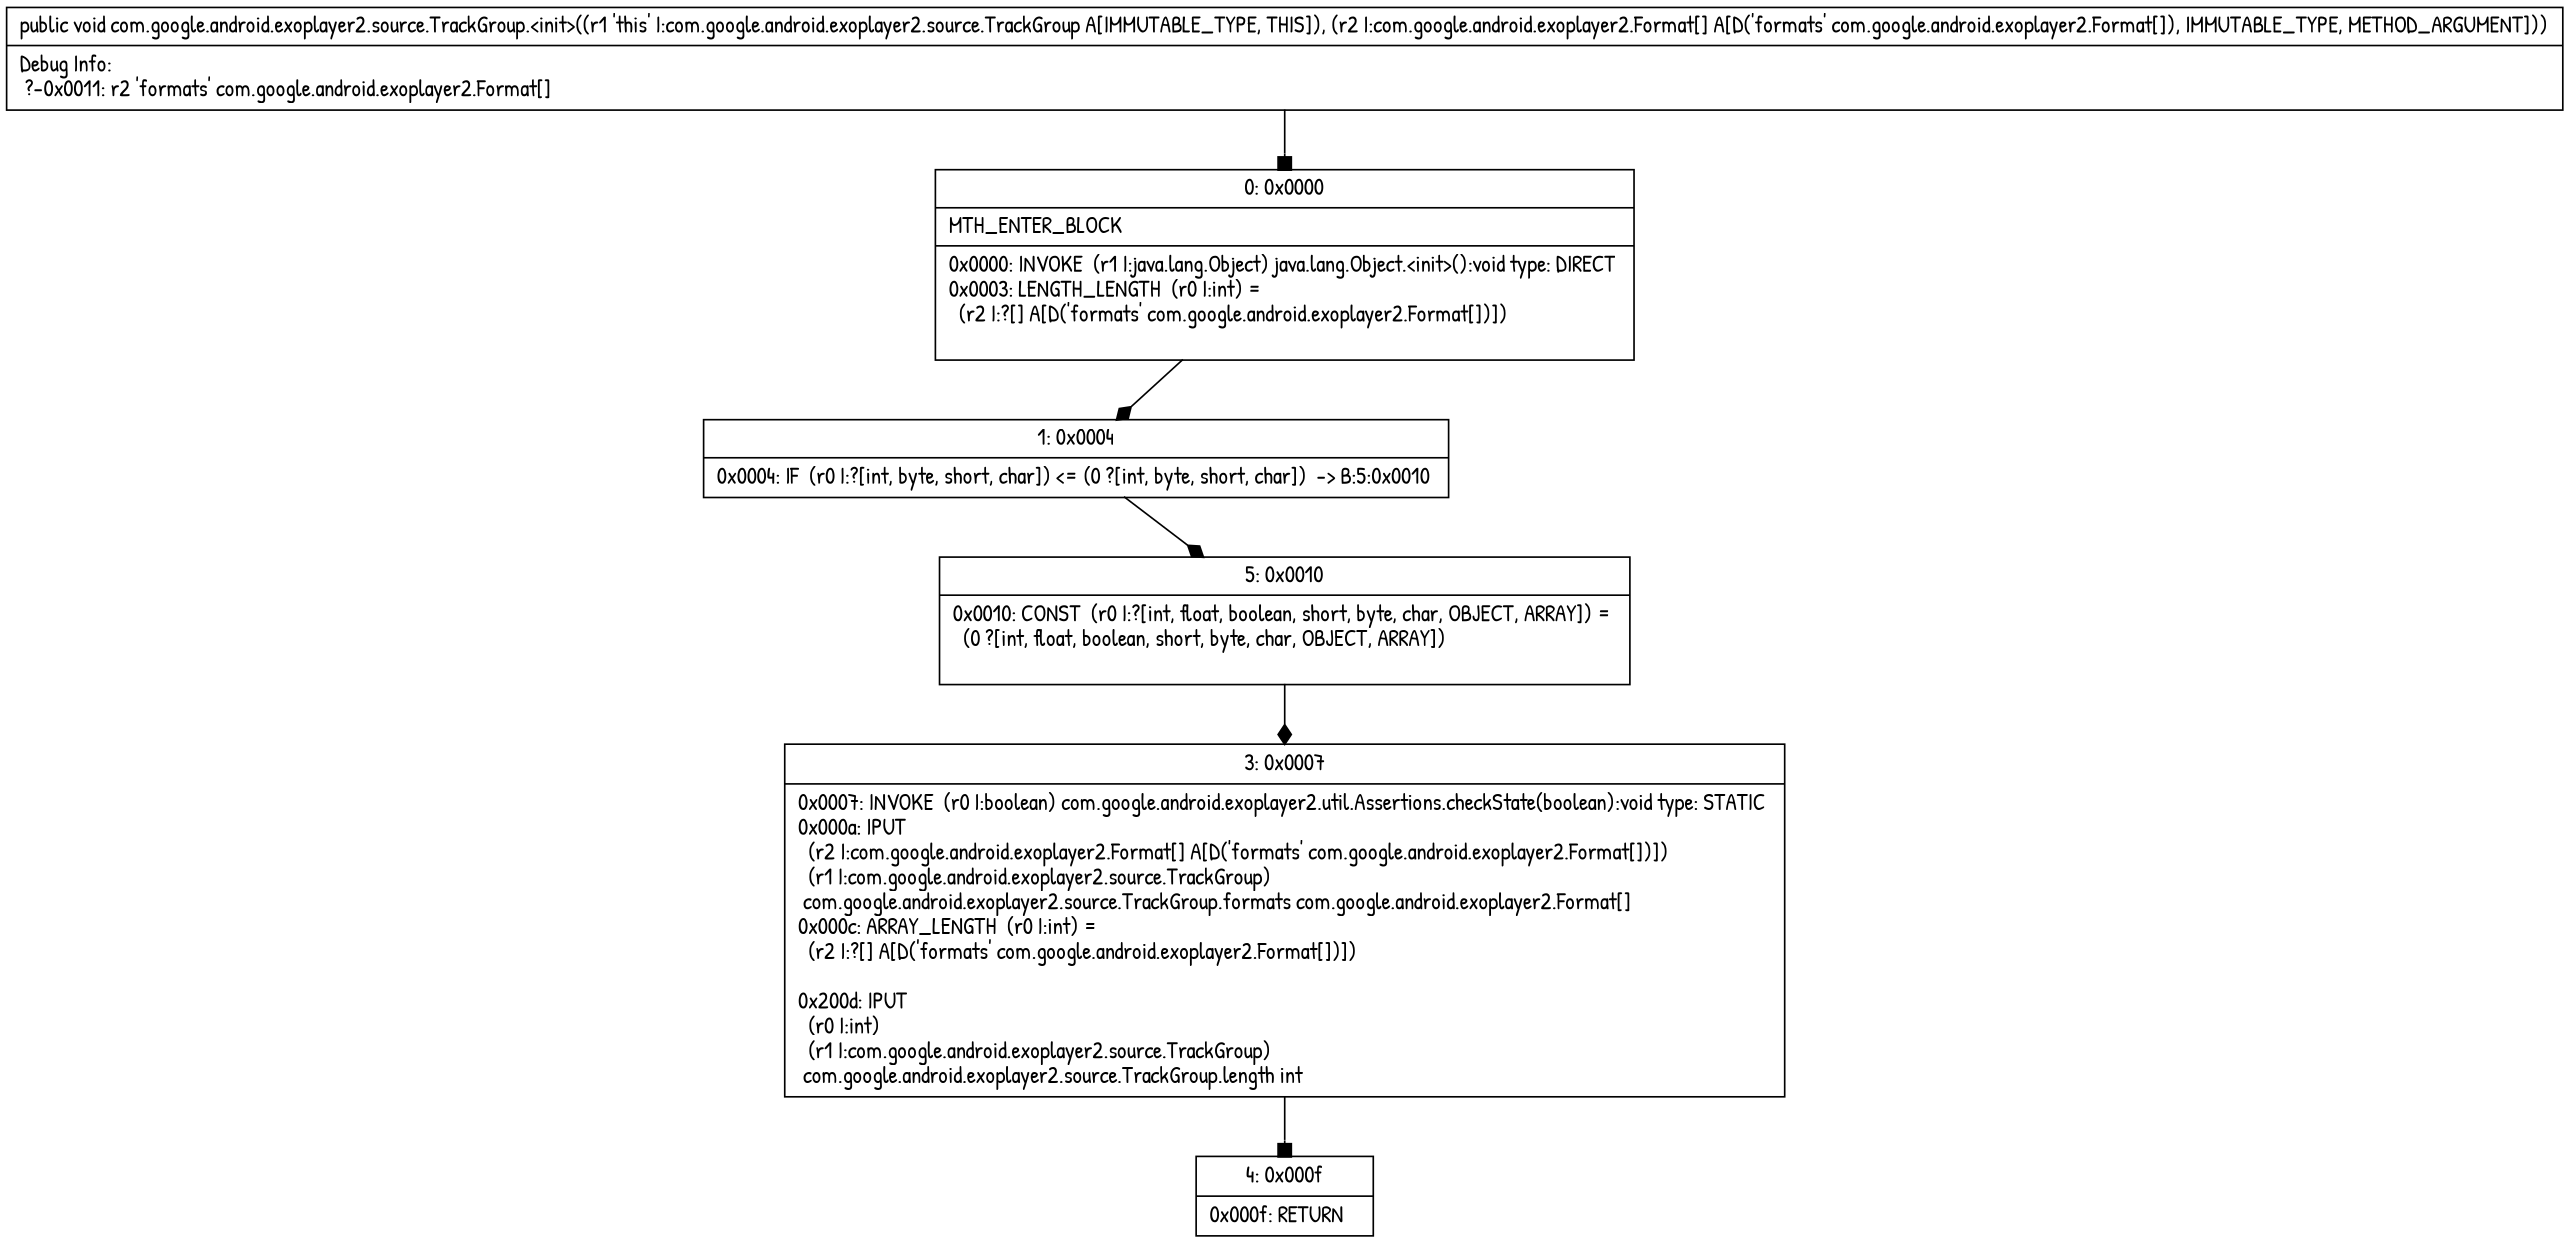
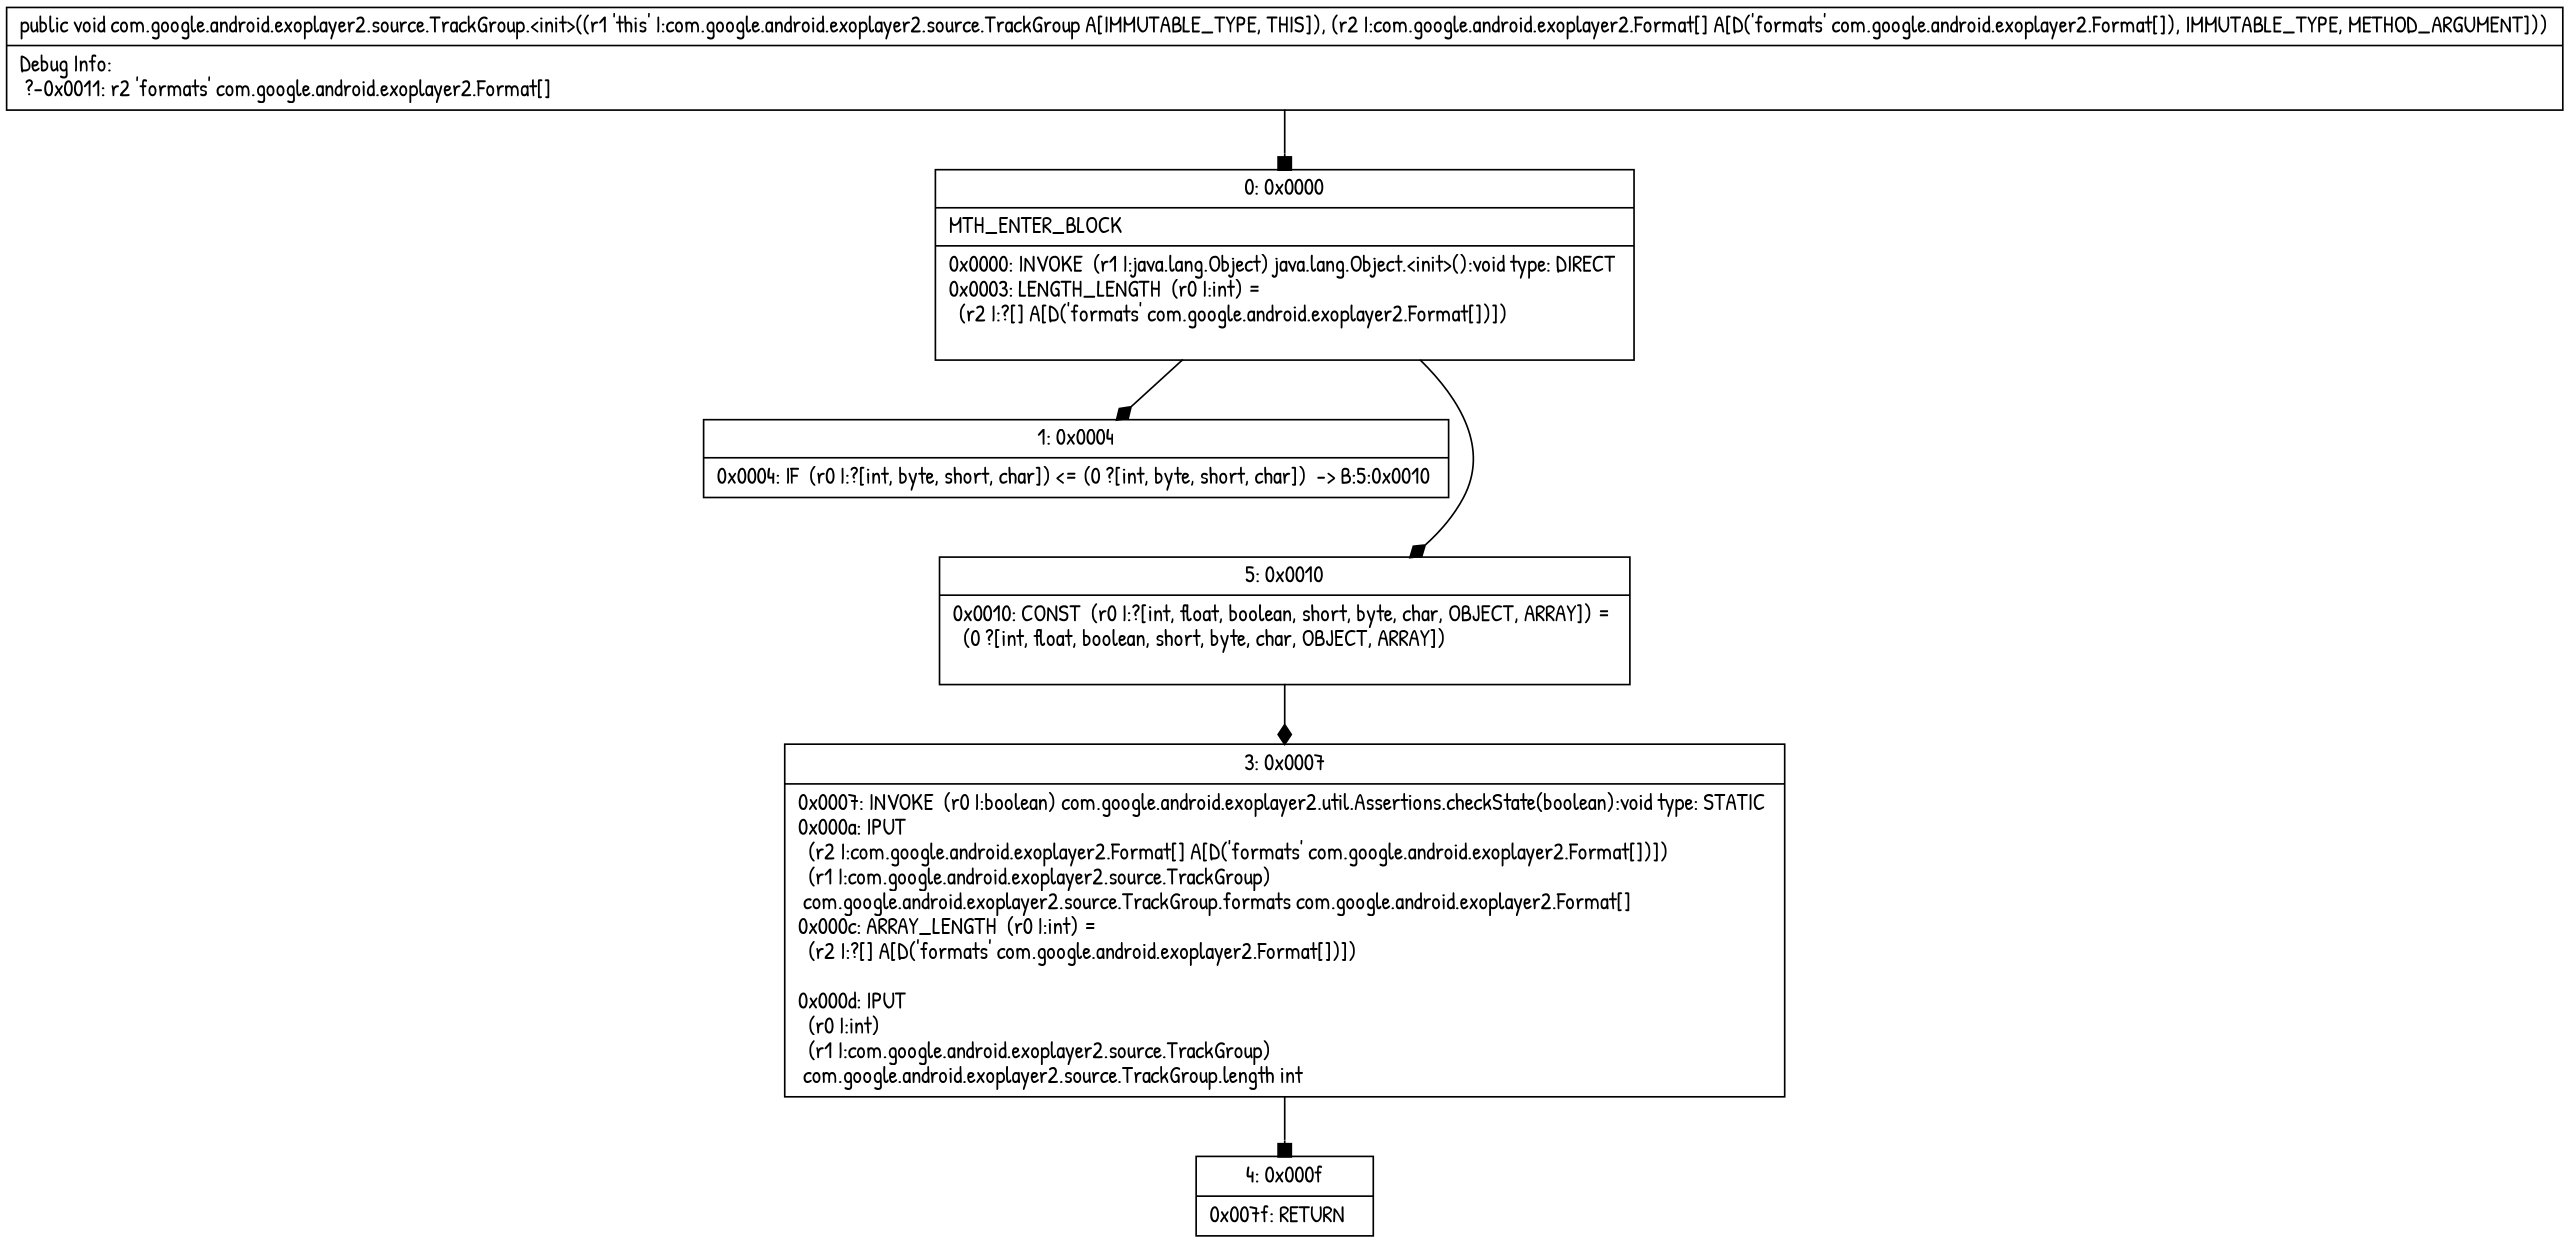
(1156, 521) -> (1473, 452)
(858, 1002) -> (858, 1002)
(1285, 1215) -> (1285, 1215)
